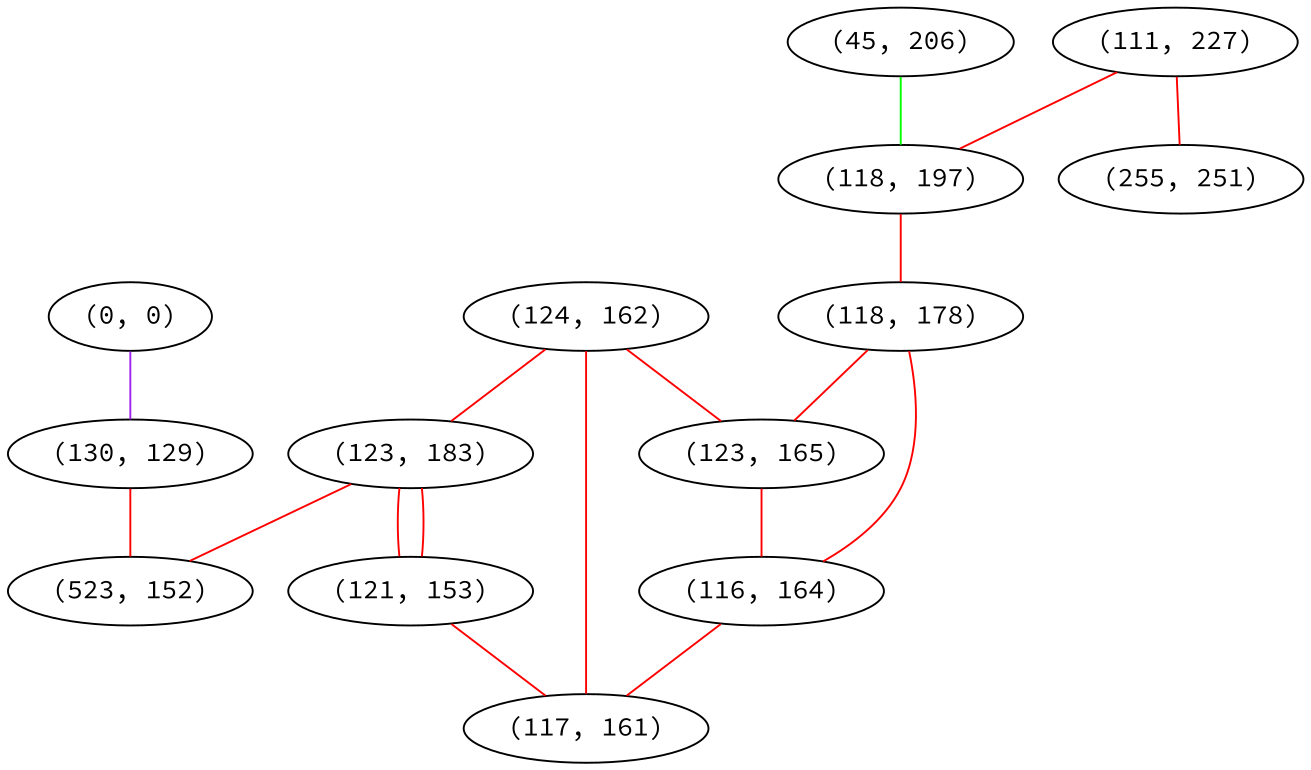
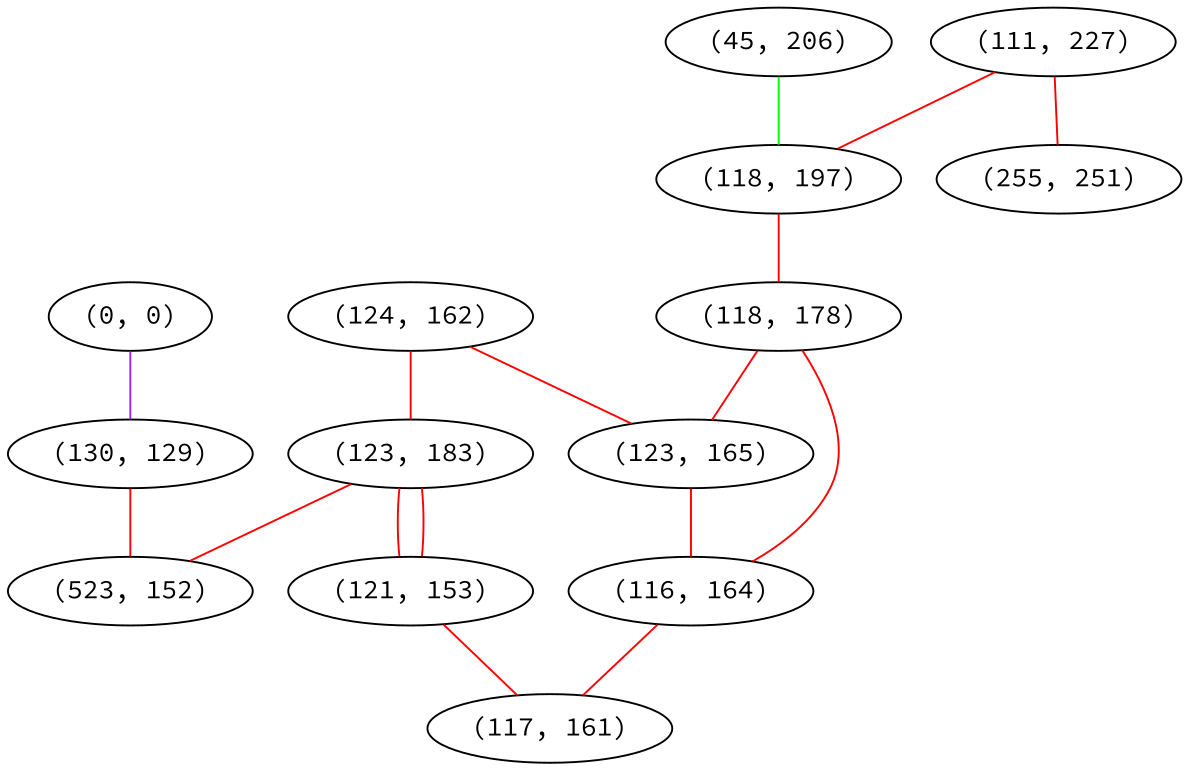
(586, 522) -> none
